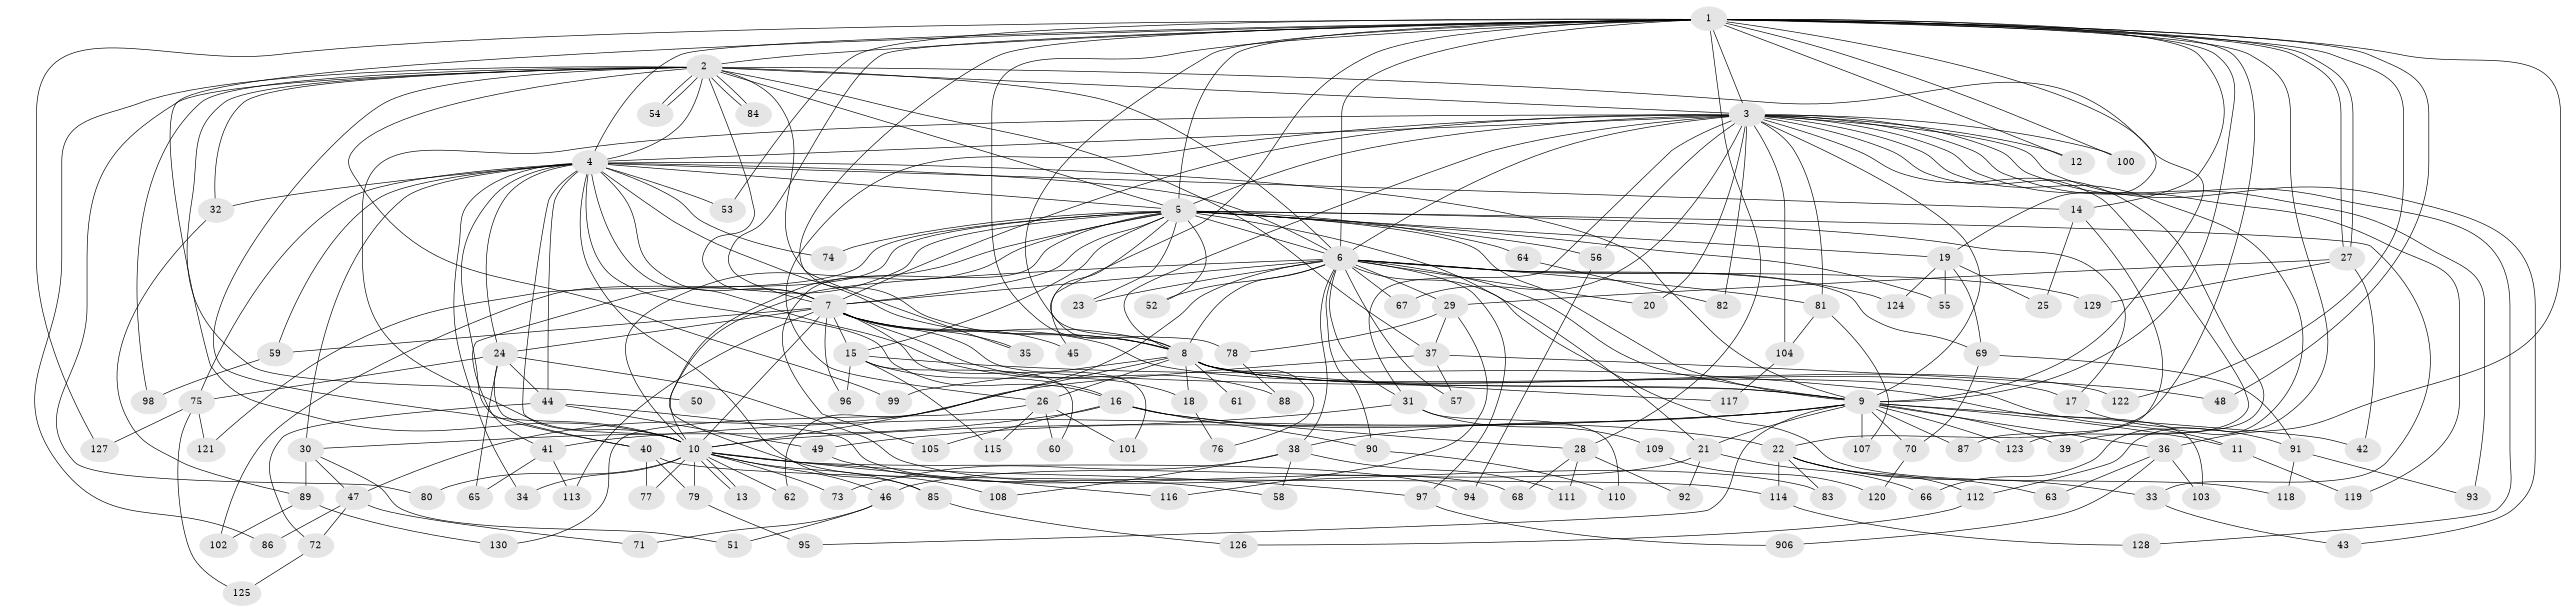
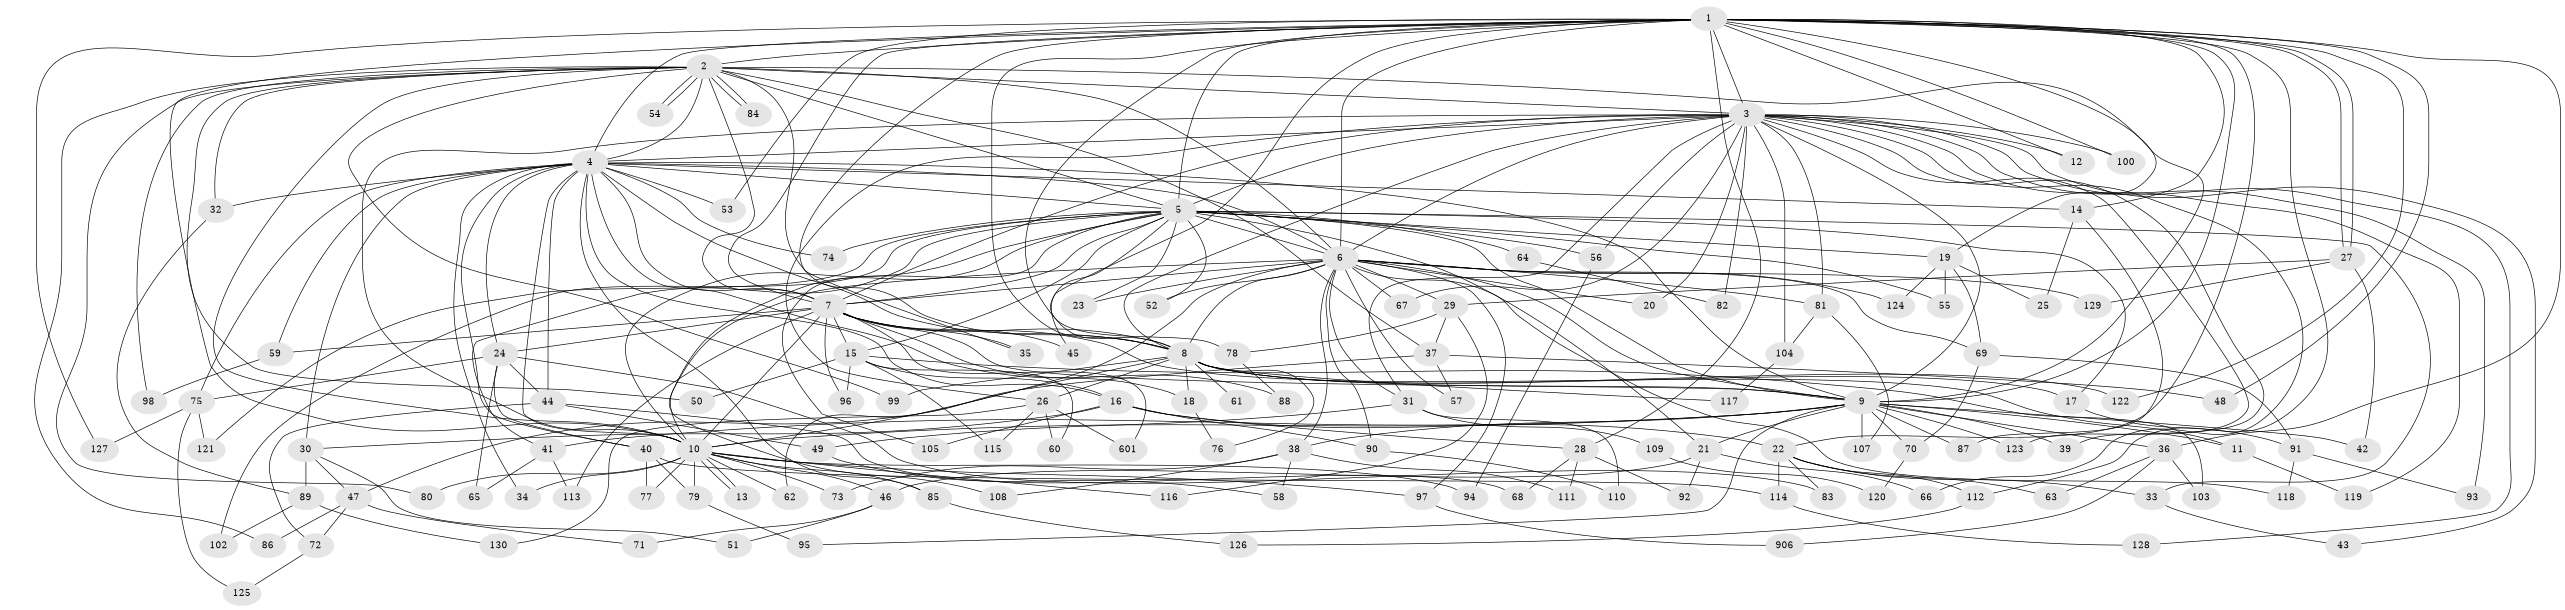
none -> (774, 378)
(1128, 450) -> (1128, 450)
